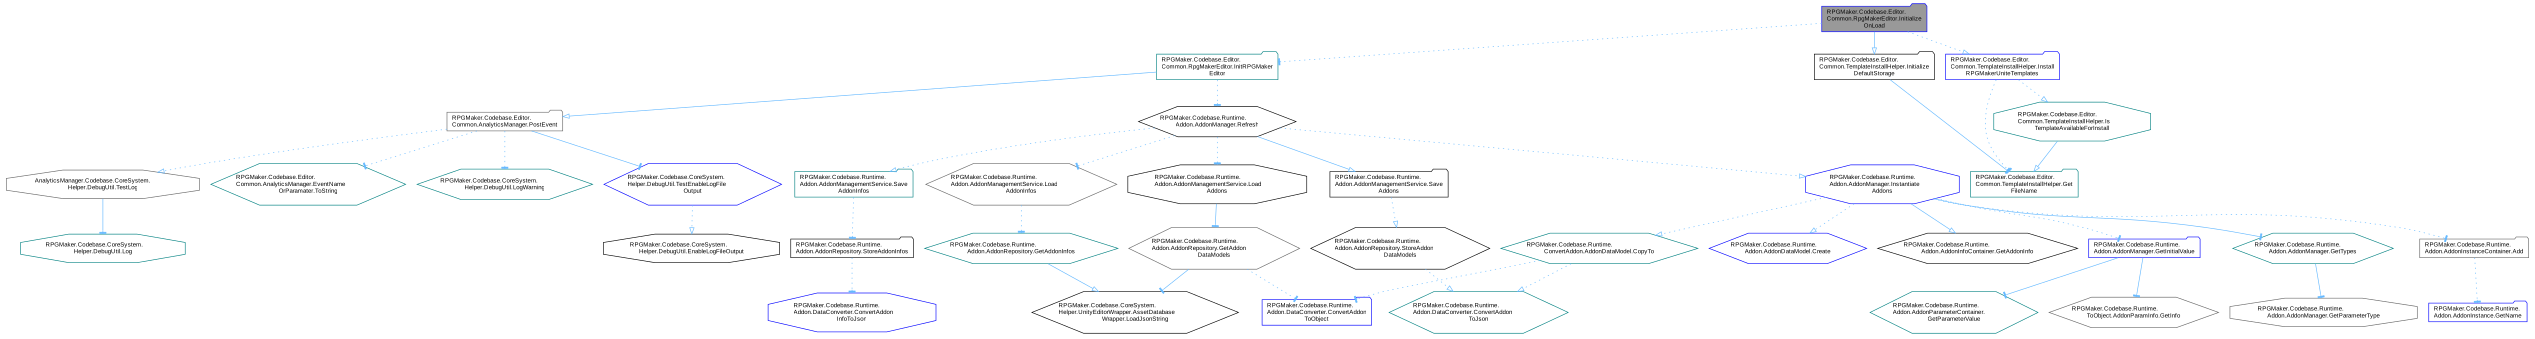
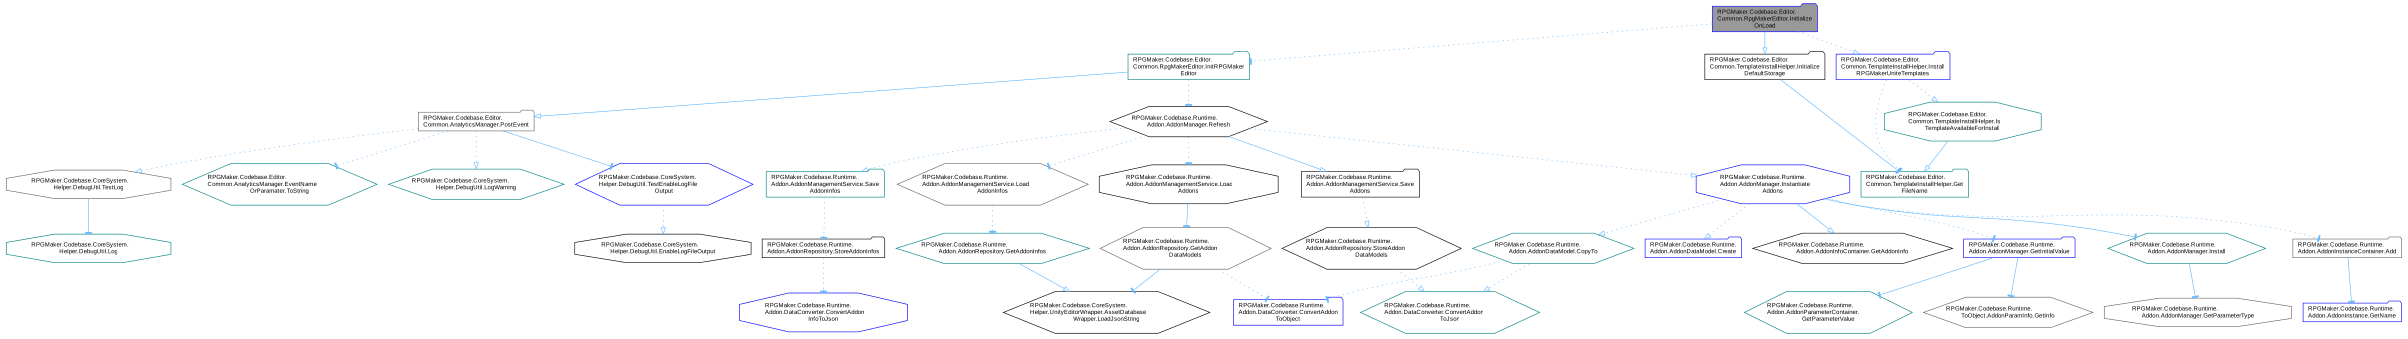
(505, 148) -> (476, 147)
(103, 184) -> (89, 184)
(1599, 248) -> (1553, 248)
(1788, 248) -> (1693, 248)
(2313, 248) -> (2187, 248)
(2476, 279) -> (2350, 279)
